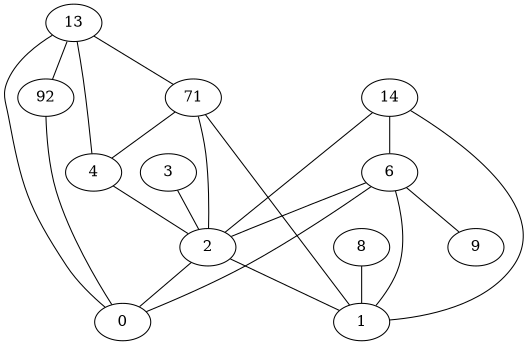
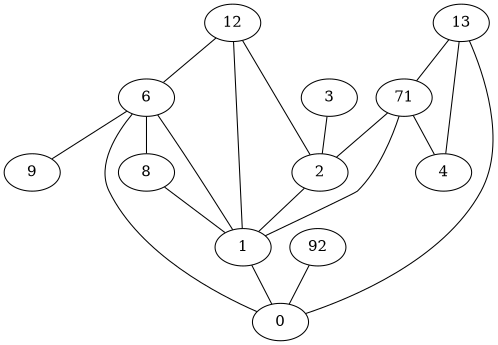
(60, 60) -> none
(390, 98) -> (233, 23)
(299, 209) -> (146, 135)
(151, 210) -> none
(165, 285) -> (262, 285)
